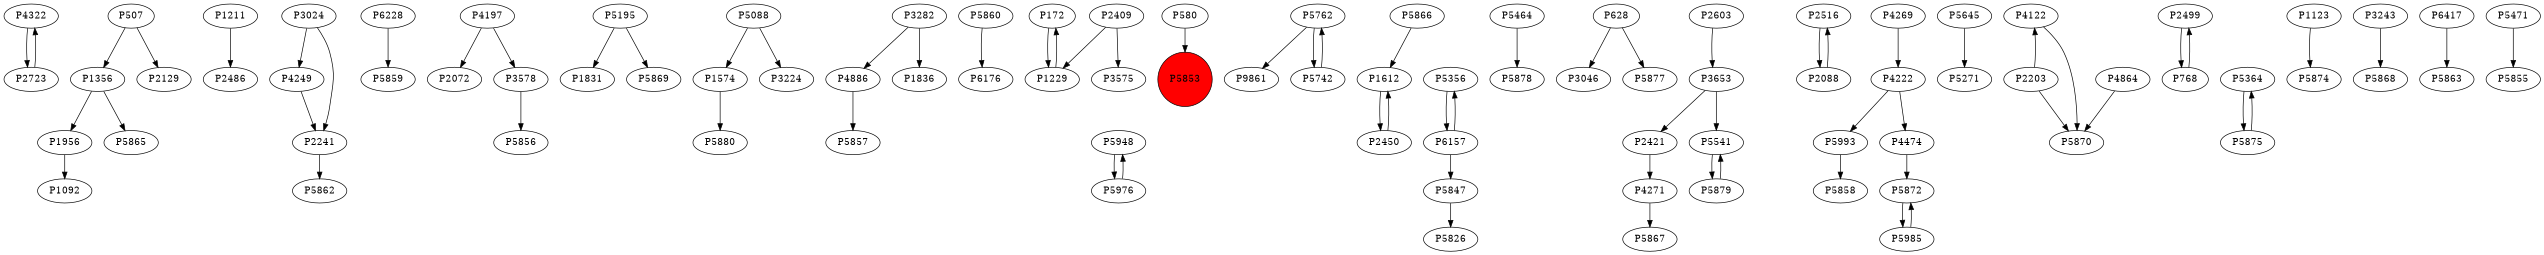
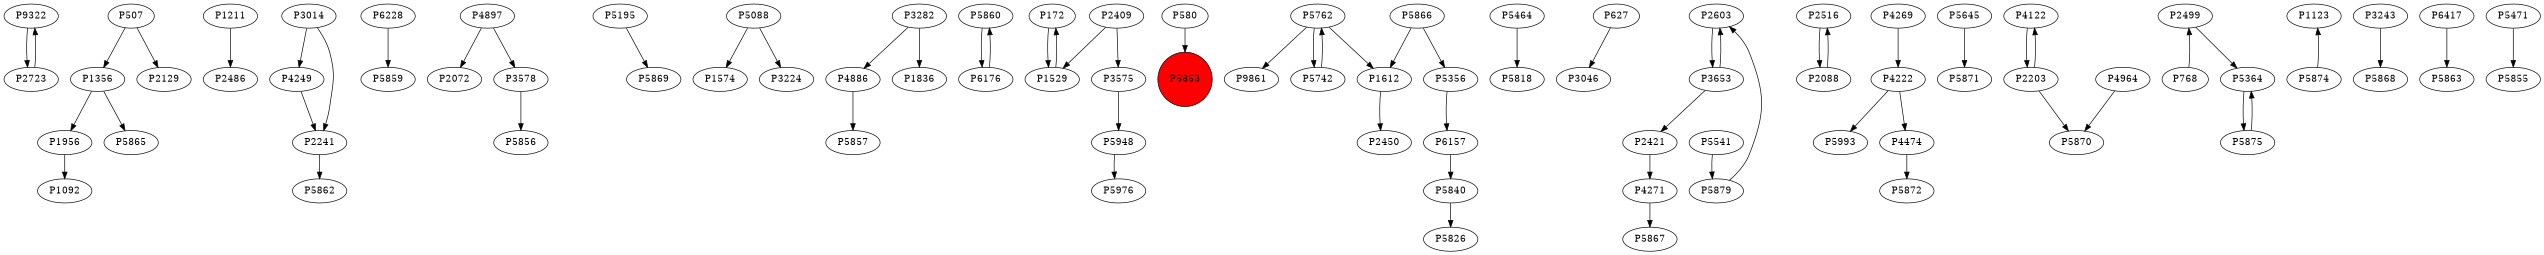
(31, 16) -> (31, 16)
(309, 16) -> (309, 16)
(487, 16) -> (487, 16)
(1616, 16) -> (1616, 16)
(2181, 44) -> (2214, 45)
(2310, 44) -> (2319, 51)
none -> (990, 51)
(2071, 71) -> (2026, 44)
(587, 79) -> none
(1052, 79) -> (1052, 79)
(1517, 79) -> (1517, 79)
(1650, 79) -> none
(1965, 79) -> (1965, 79)
(2123, 79) -> (2123, 79)
(1716, 108) -> (1721, 51)
(1389, 114) -> (1349, 45)
(1455, 114) -> (1432, 45)
(720, 143) -> none
(1123, 170) -> (1119, 108)
(1721, 170) -> (1761, 107)
(1451, 191) -> (1451, 191)
(1840, 191) -> none
(1907, 239) -> none
